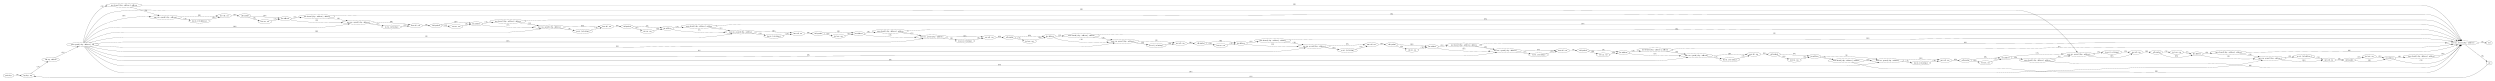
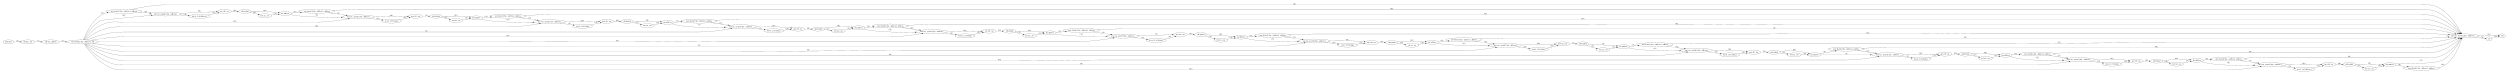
(1263, 77) -> (2495, 38)
